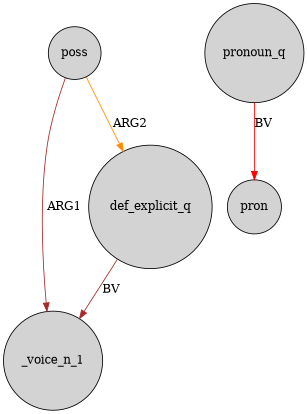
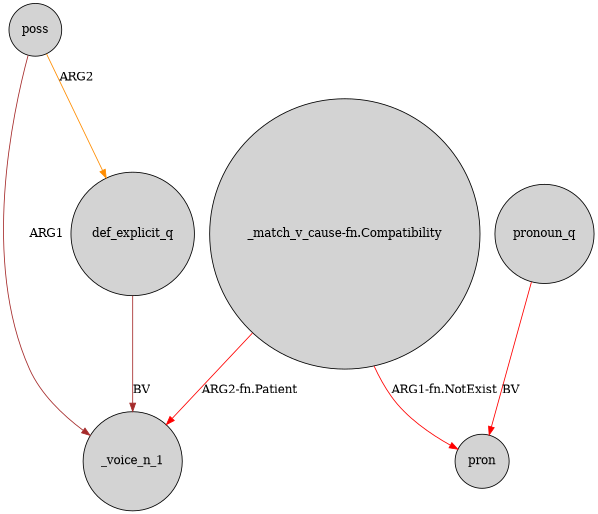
none -> (345, 234)
